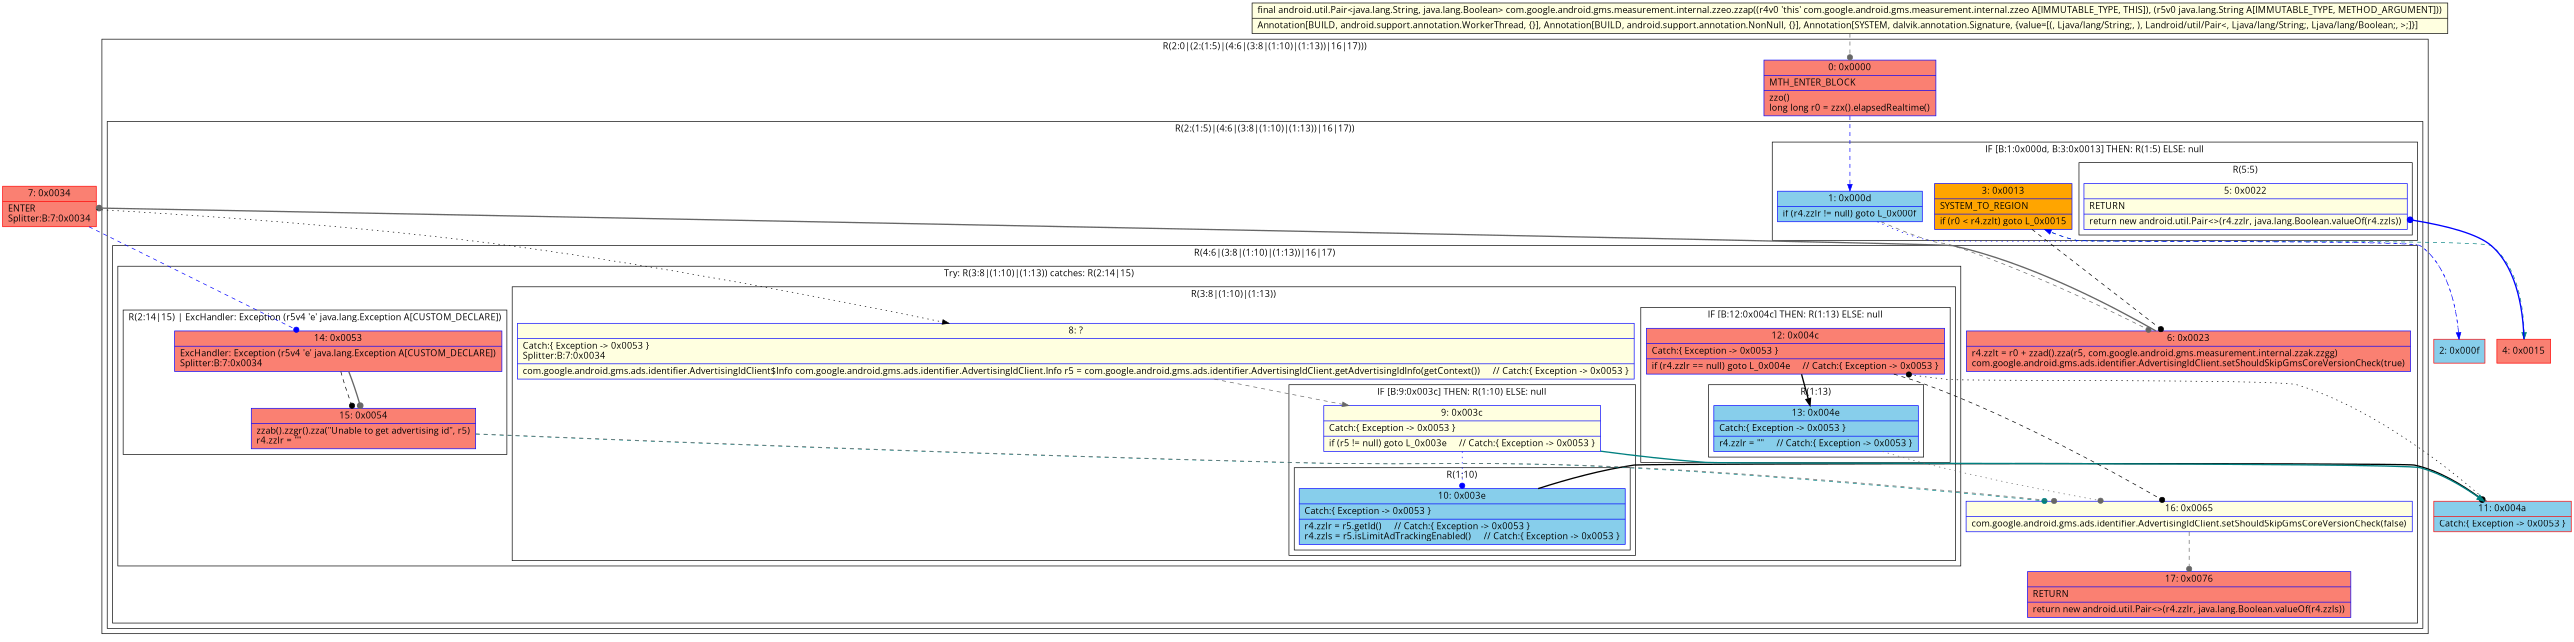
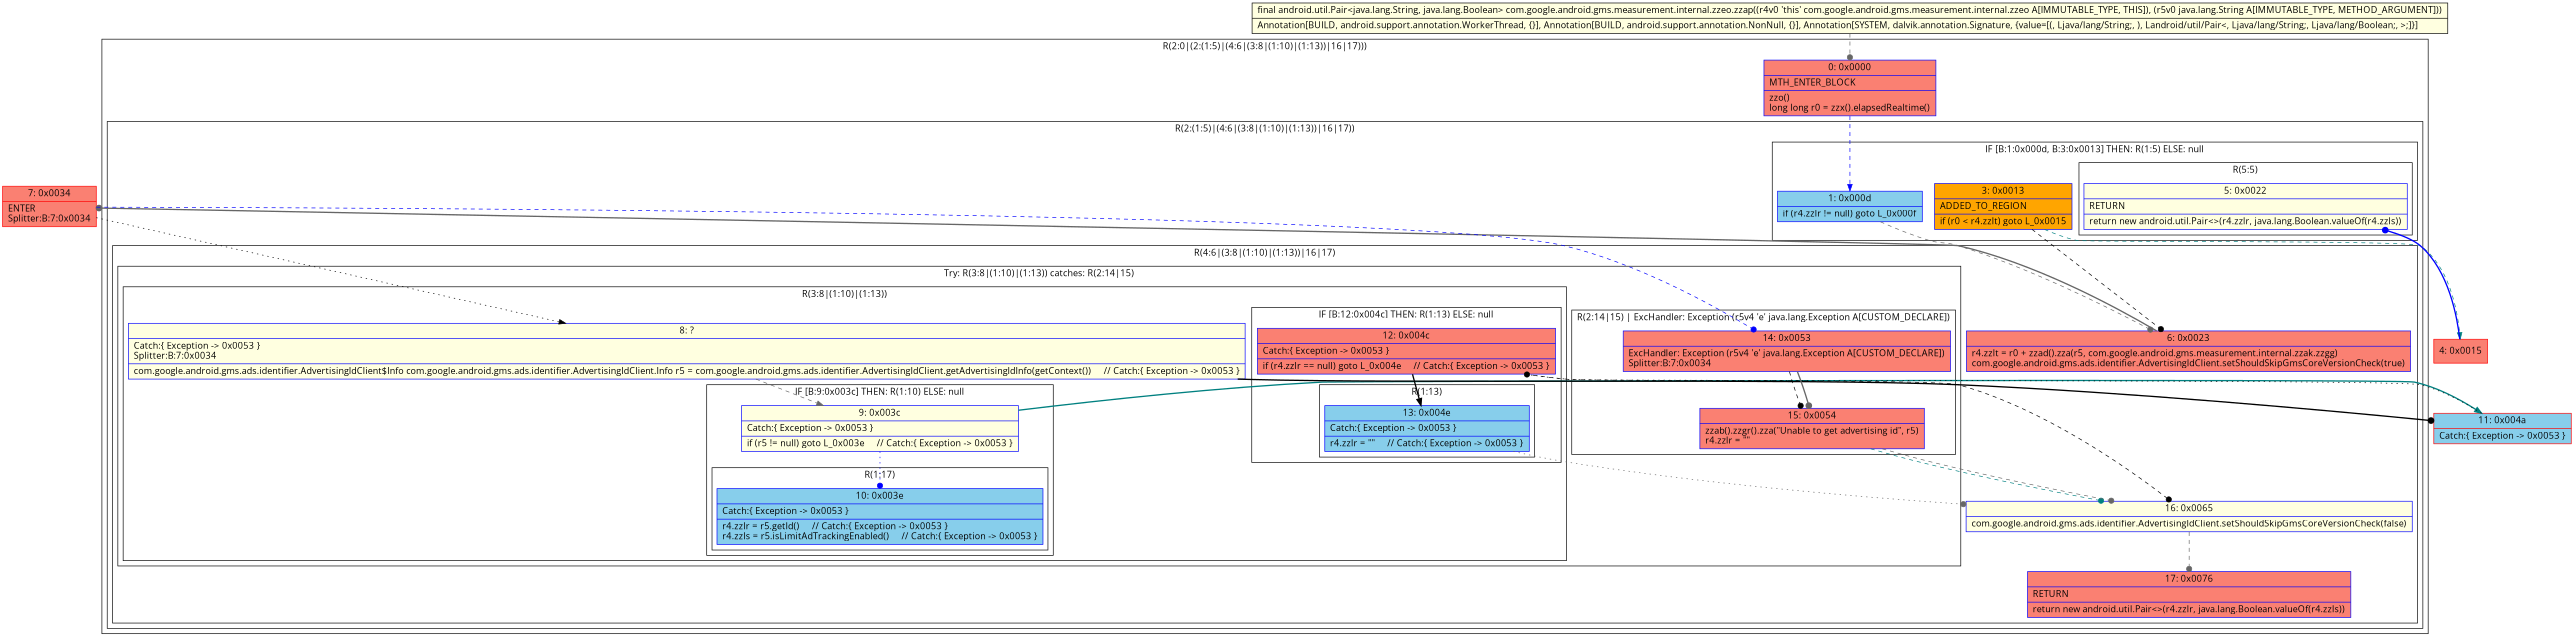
(1984, 206) -> (1984, 206)
(2459, 351) -> none
(2012, 464) -> (1983, 386)
(1462, 475) -> (880, 475)
